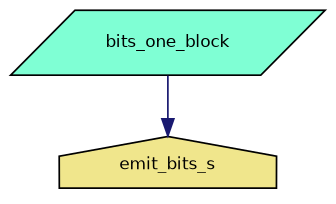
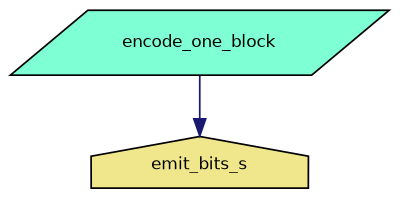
(168, 43) -> (200, 43)
